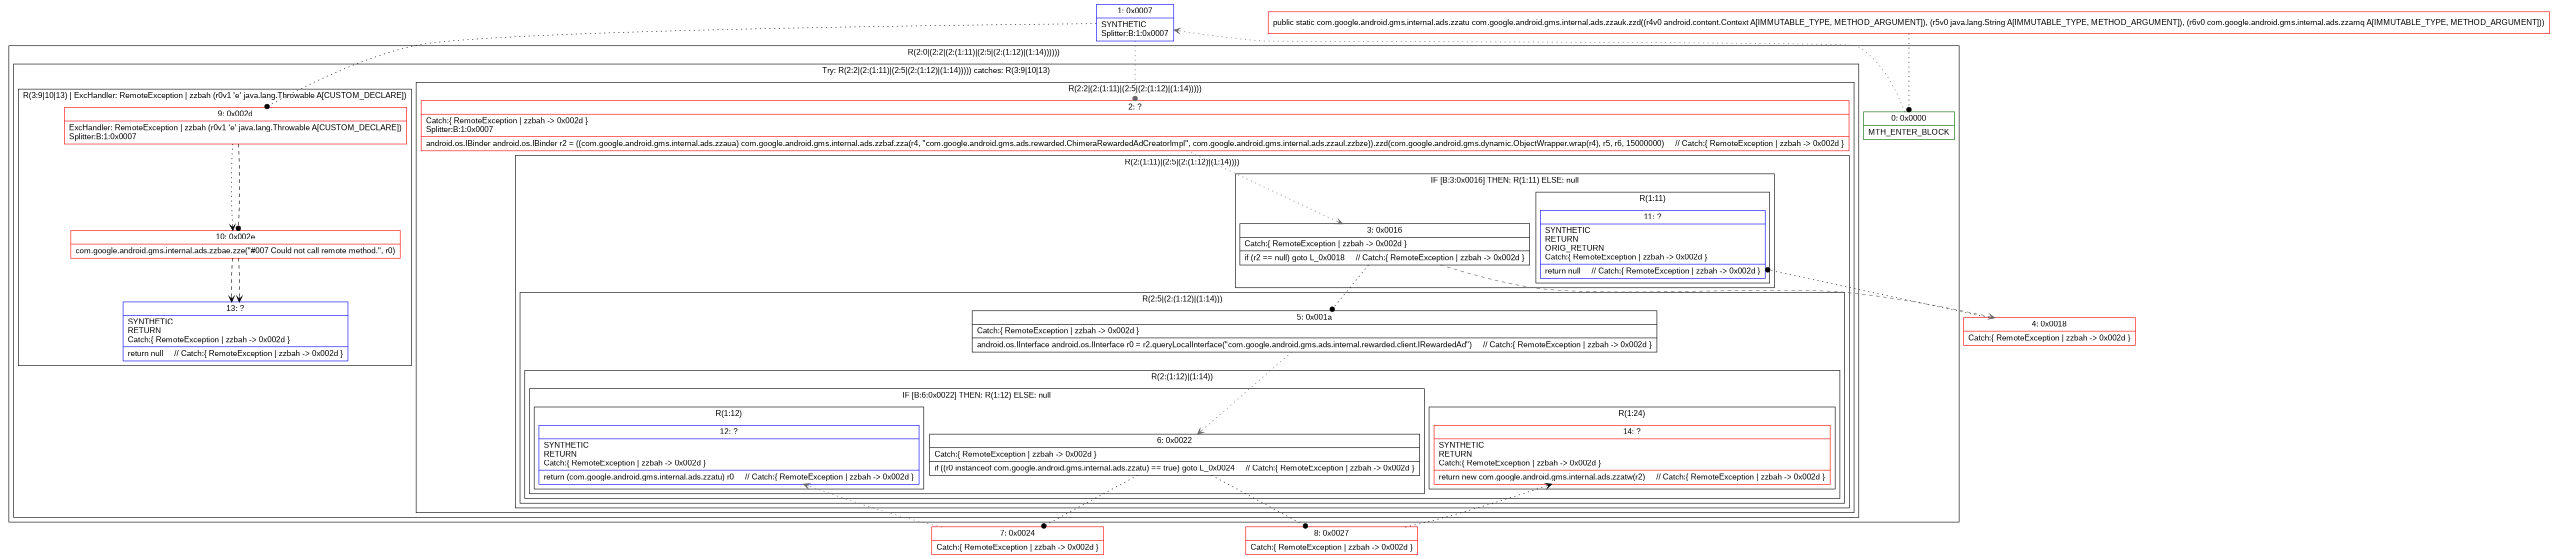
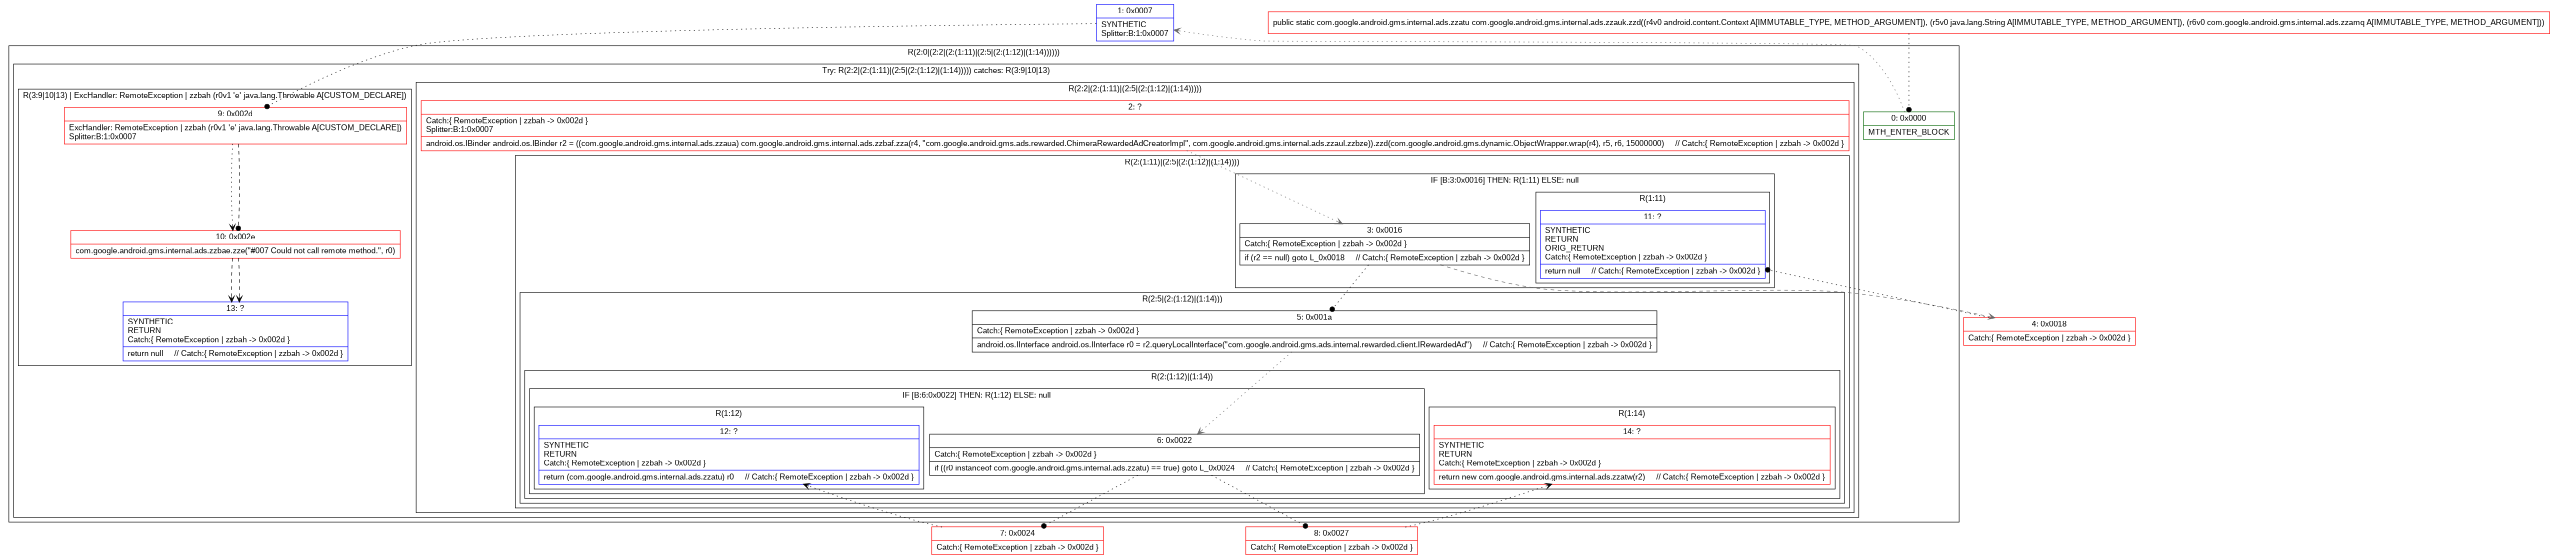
(1135, 68) -> none
(1632, 414) -> (1632, 414)
(875, 509) -> (875, 509)
